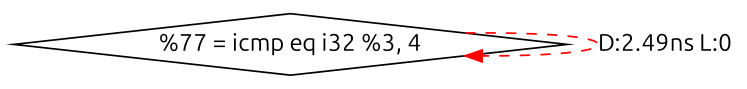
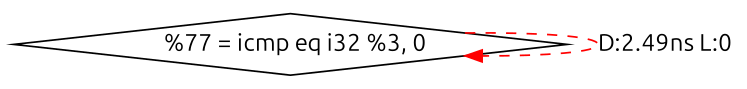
(290, 44) -> (290, 44)
